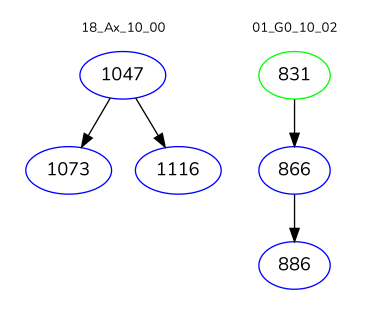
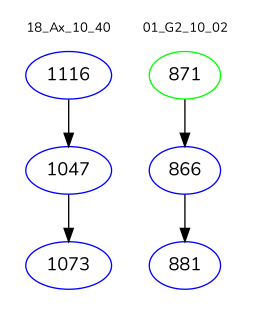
(123, 28) -> (69, 28)
(295, 28) -> (186, 28)
(295, 75) -> (185, 75)
(147, 117) -> (69, 116)
(295, 265) -> (185, 265)
